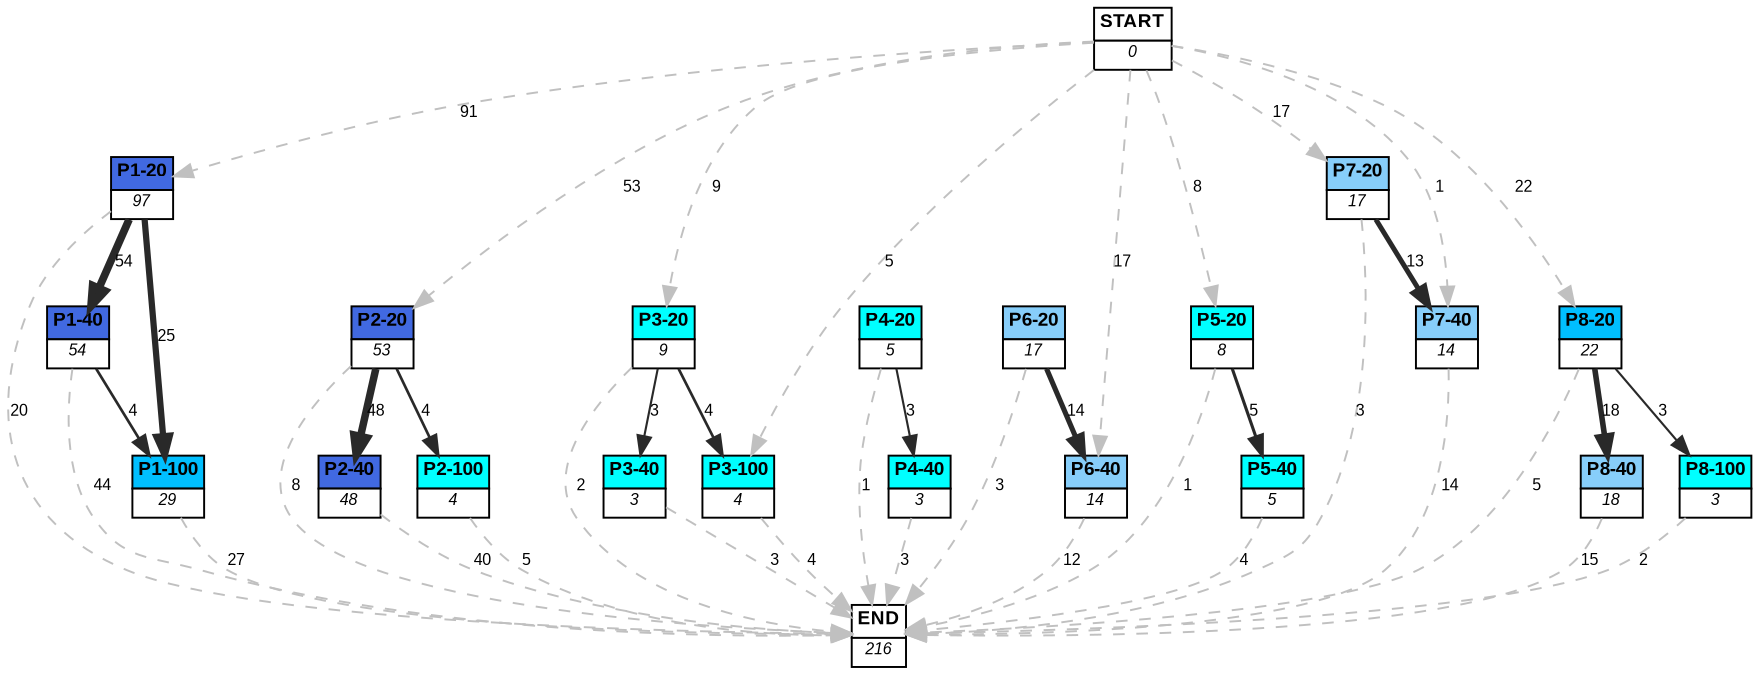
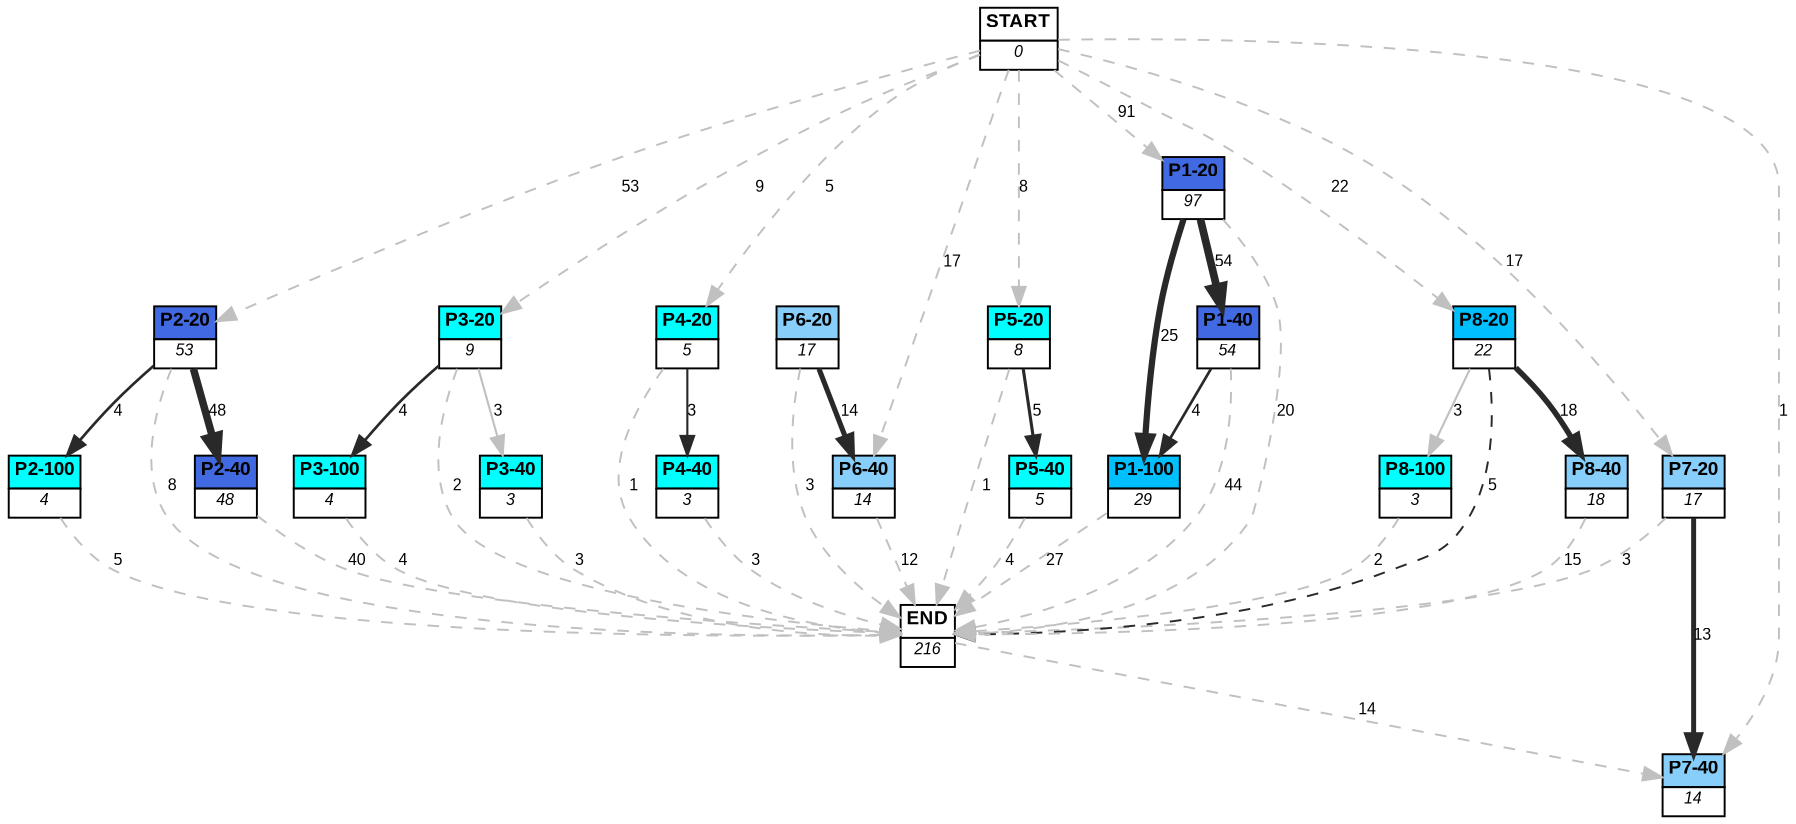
(906, 235) -> (832, 152)
(651, 402) -> (488, 402)
(1646, 404) -> (1454, 403)
(1393, 561) -> (1299, 708)
(1397, 578) -> (1356, 582)
